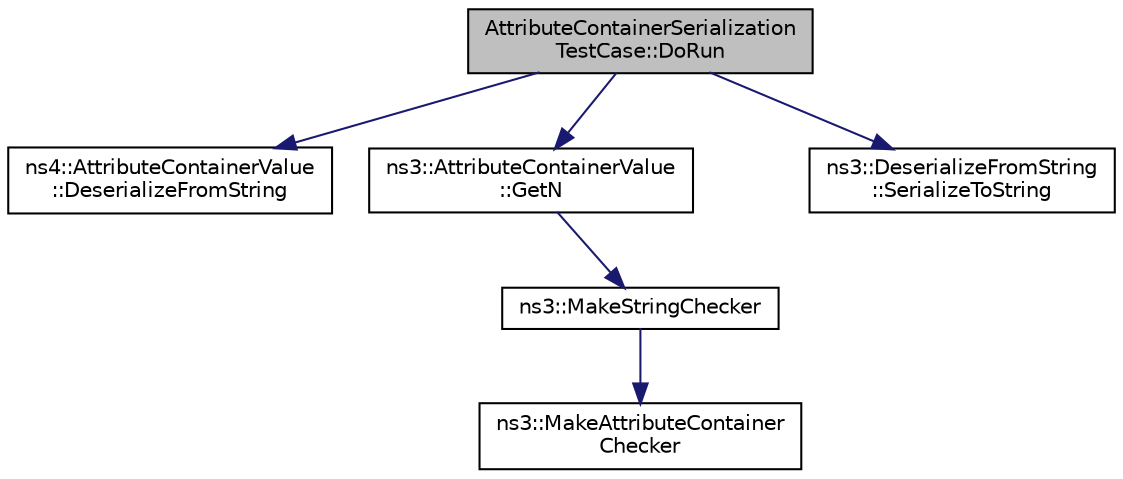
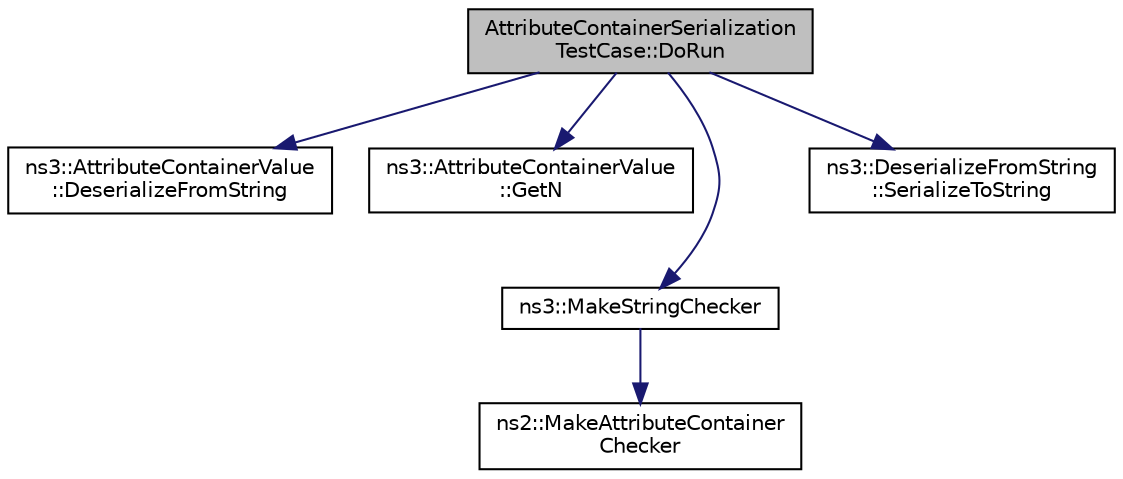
(170, 180) -> (170, 180)
(584, 242) -> (719, 172)
(640, 436) -> (640, 436)
